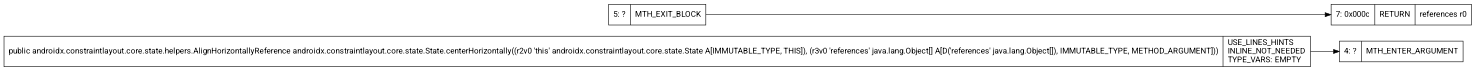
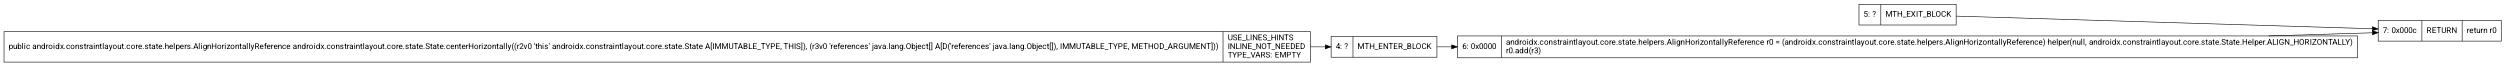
(1443, 14) -> (2482, 30)
none -> (1908, 47)
(1412, 51) -> (1395, 47)
